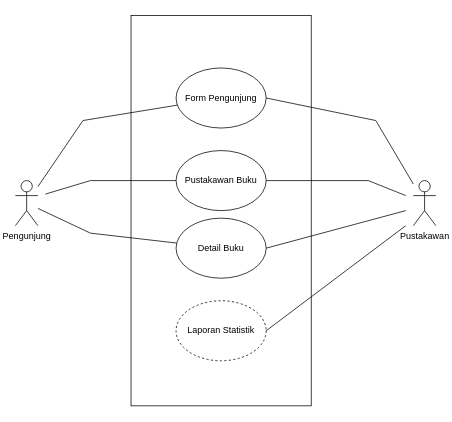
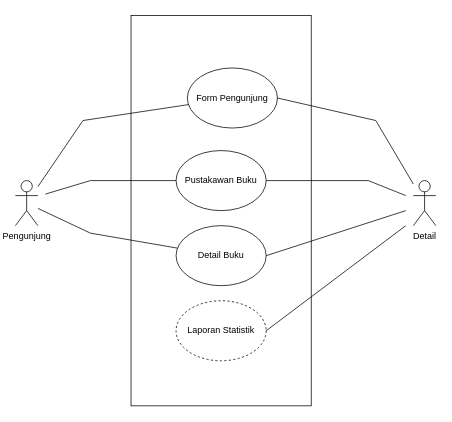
(221, 98) -> (232, 98)
(425, 236) -> (425, 236)
(221, 248) -> (221, 255)
